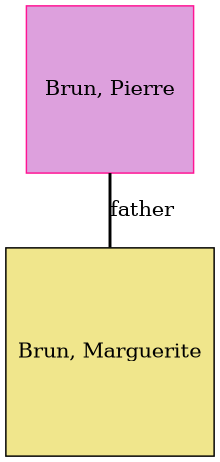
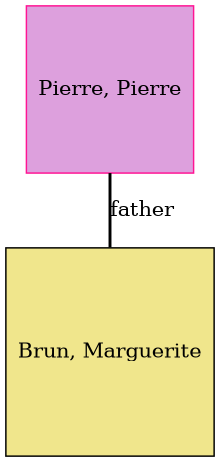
(110, 89) -> (110, 89)
